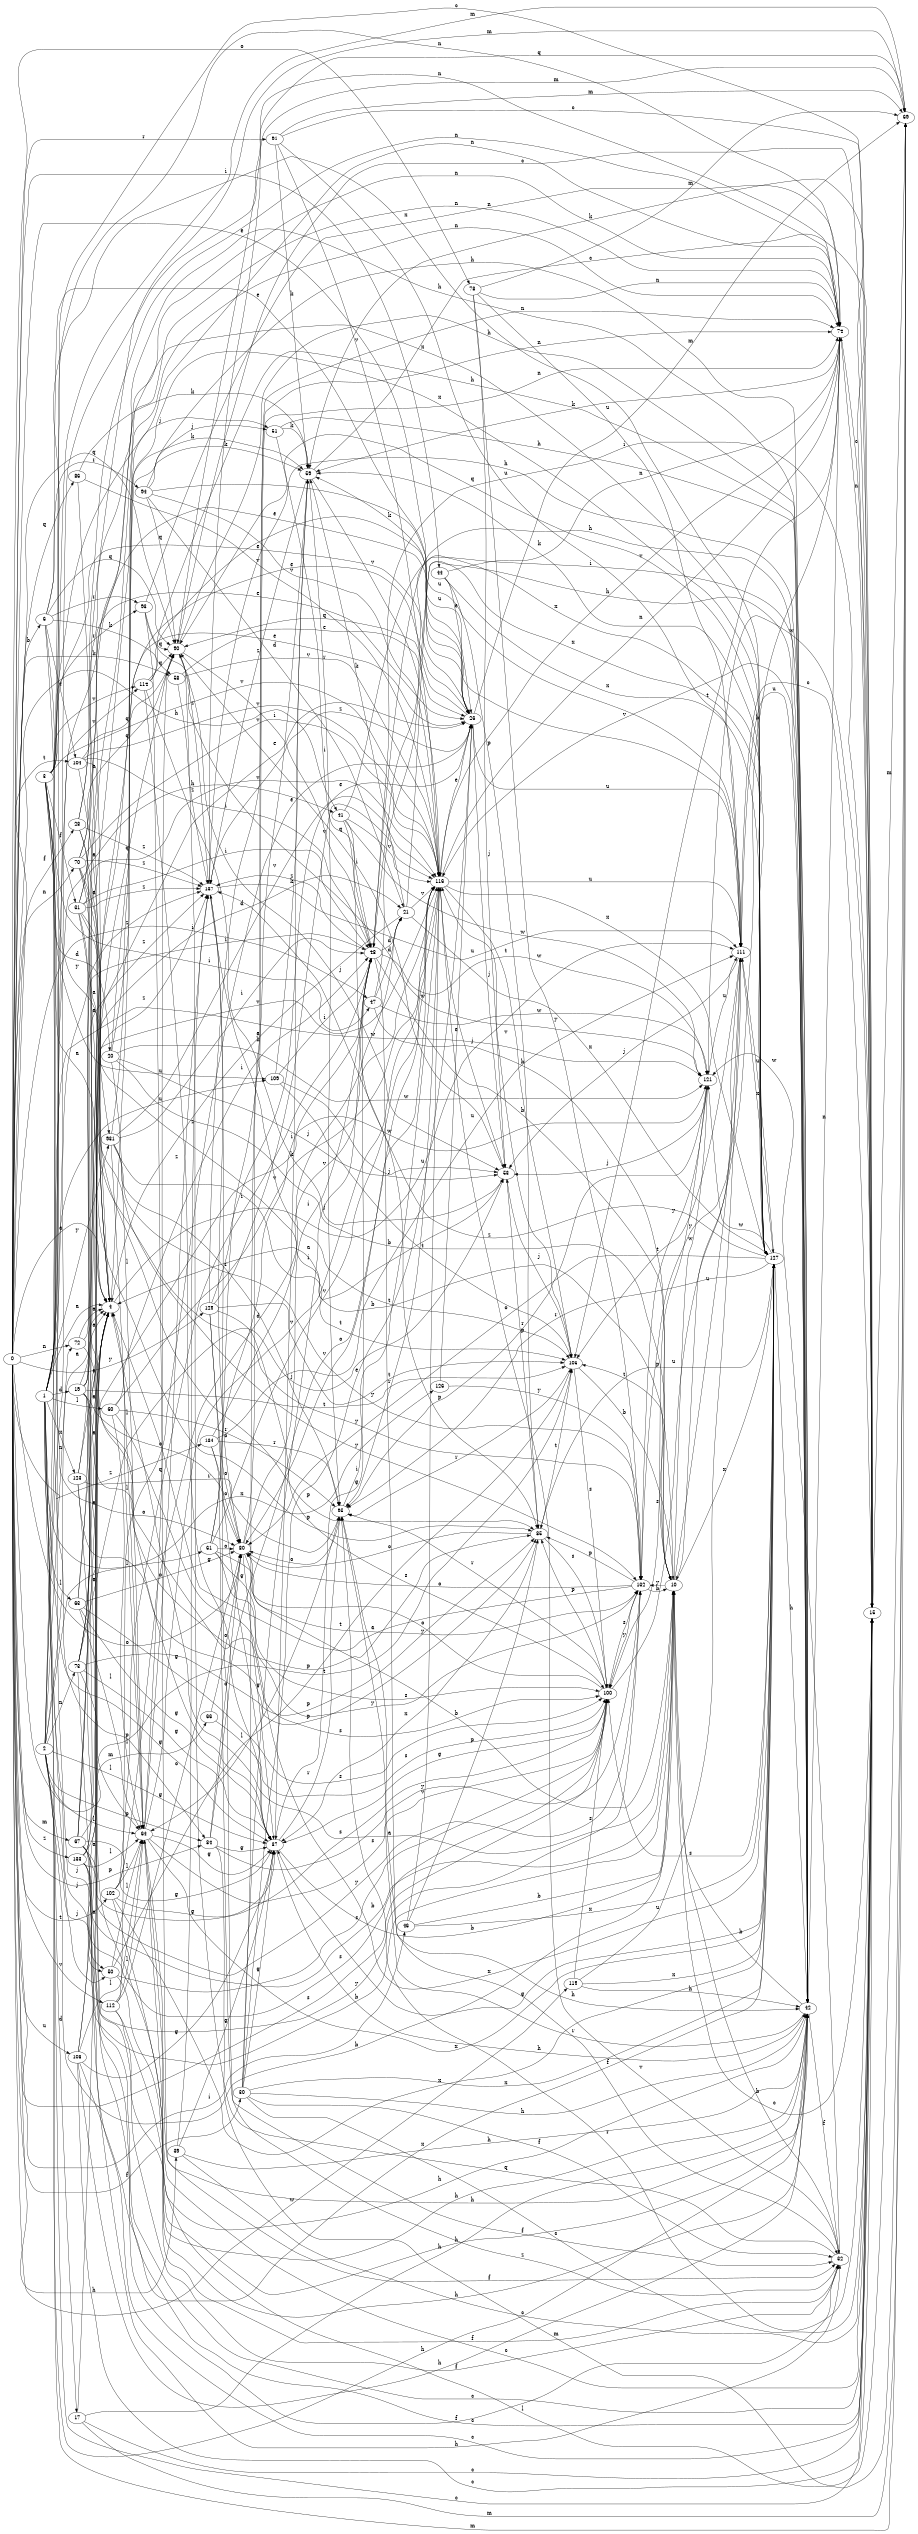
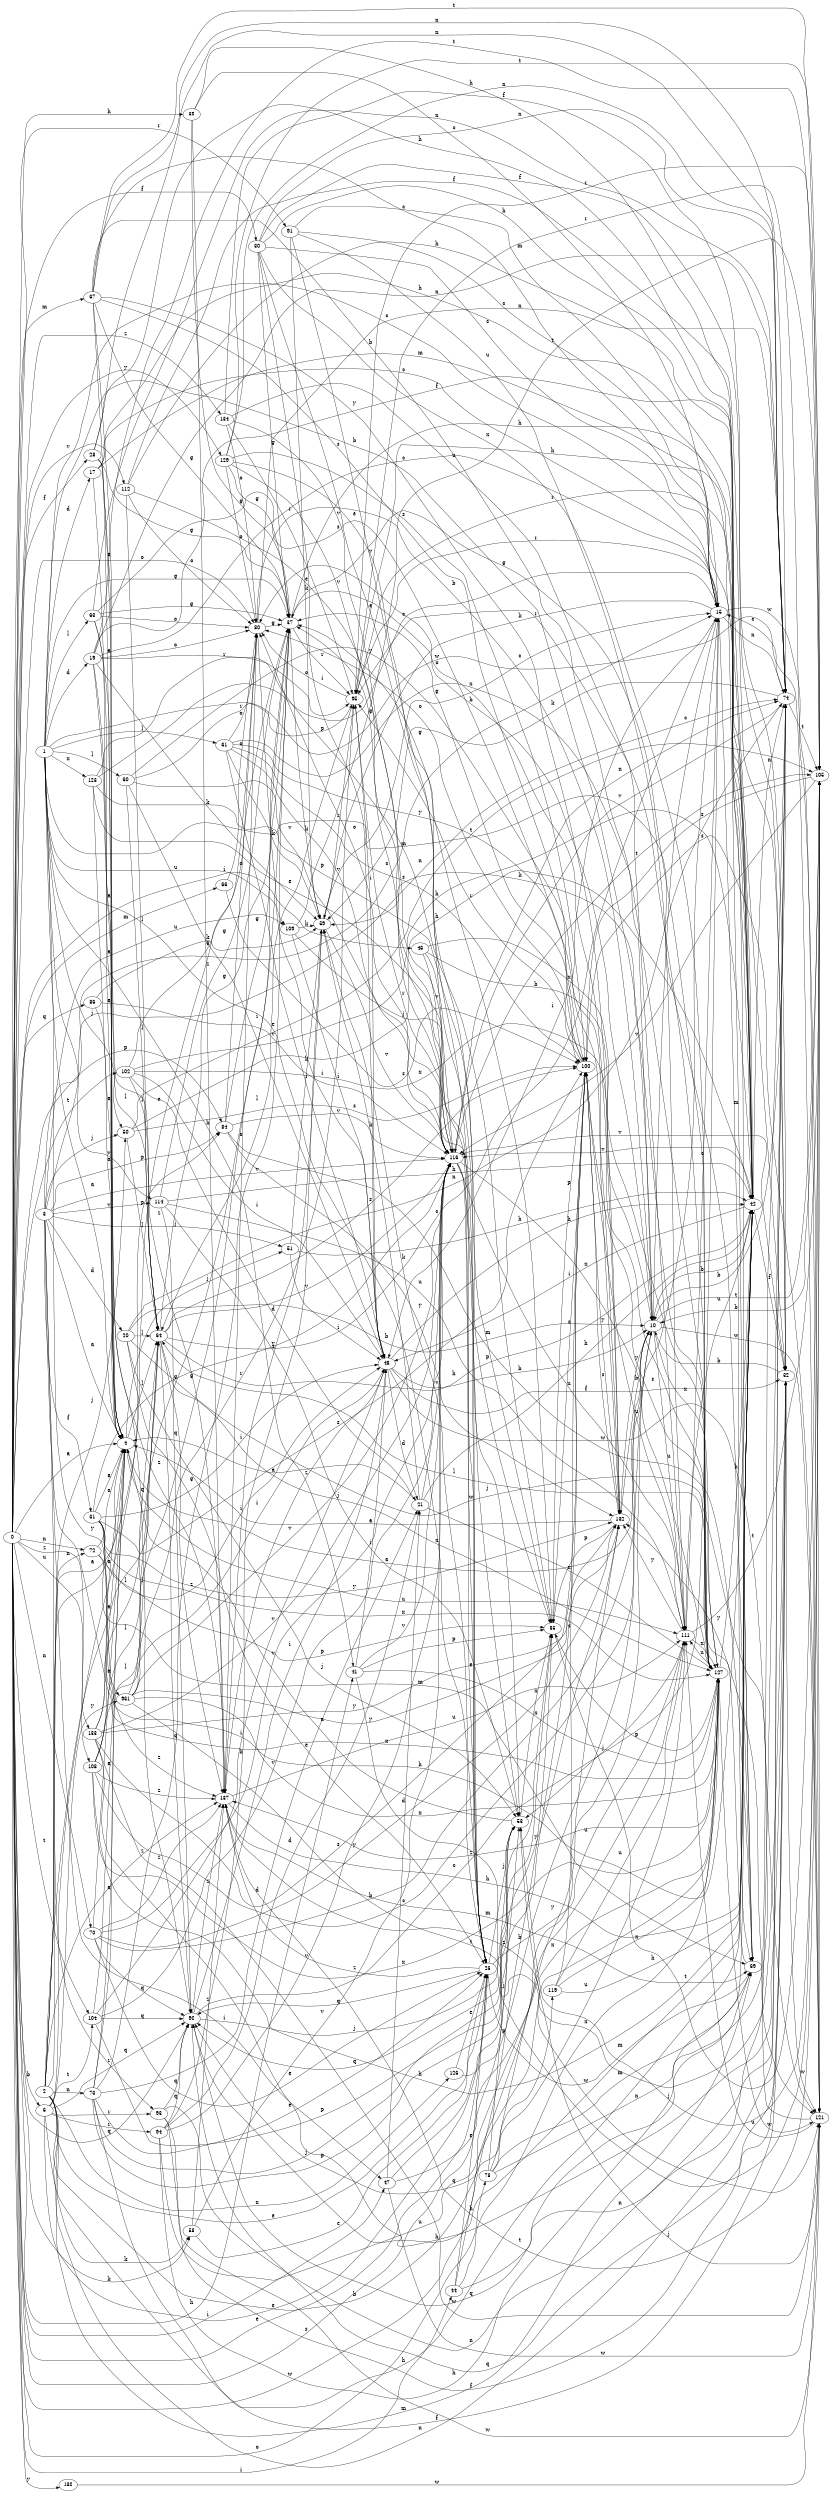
(523, 1331) -> (536, 1691)
(480, 1337) -> none
(390, 1550) -> none
(406, 1714) -> (420, 733)
(83, 1818) -> none
none -> (68, 2485)
